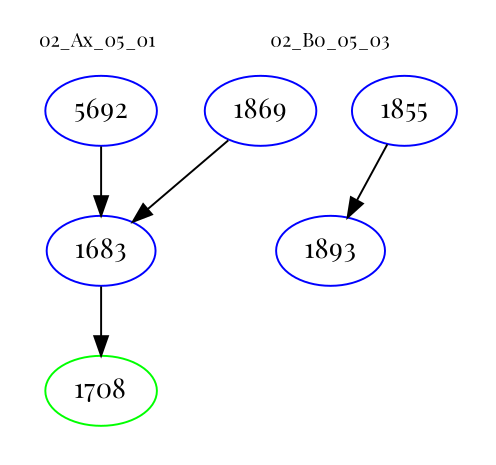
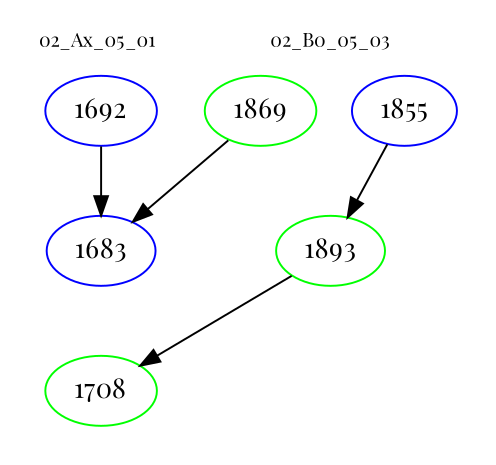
(101, 111) -> (101, 111)
(261, 111) -> (261, 111)
(331, 251) -> (331, 251)
(101, 311) -> (224, 316)
